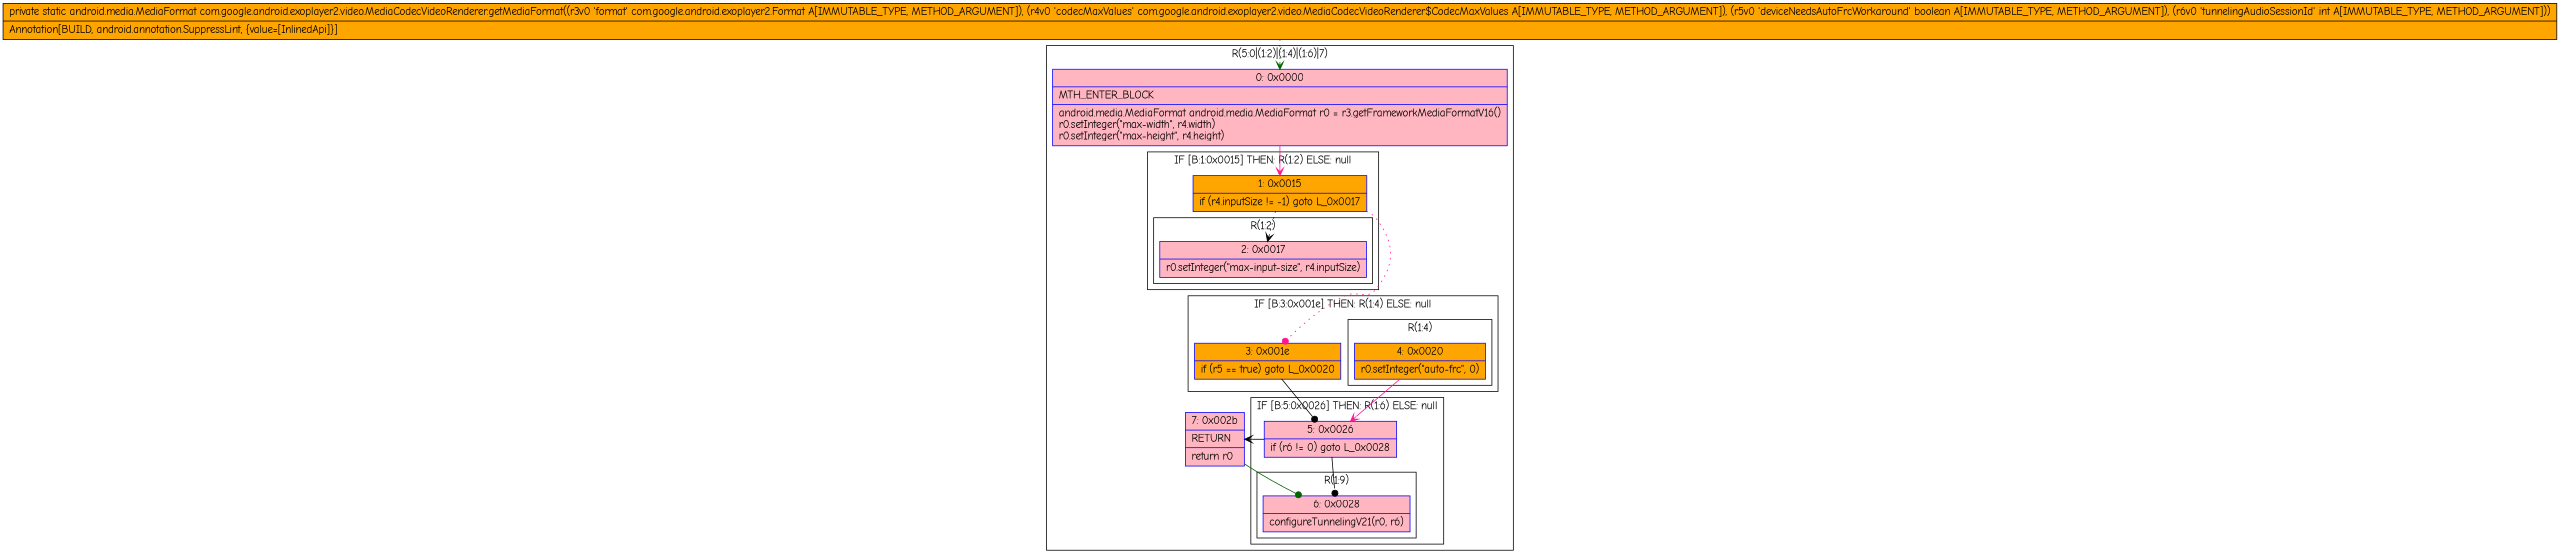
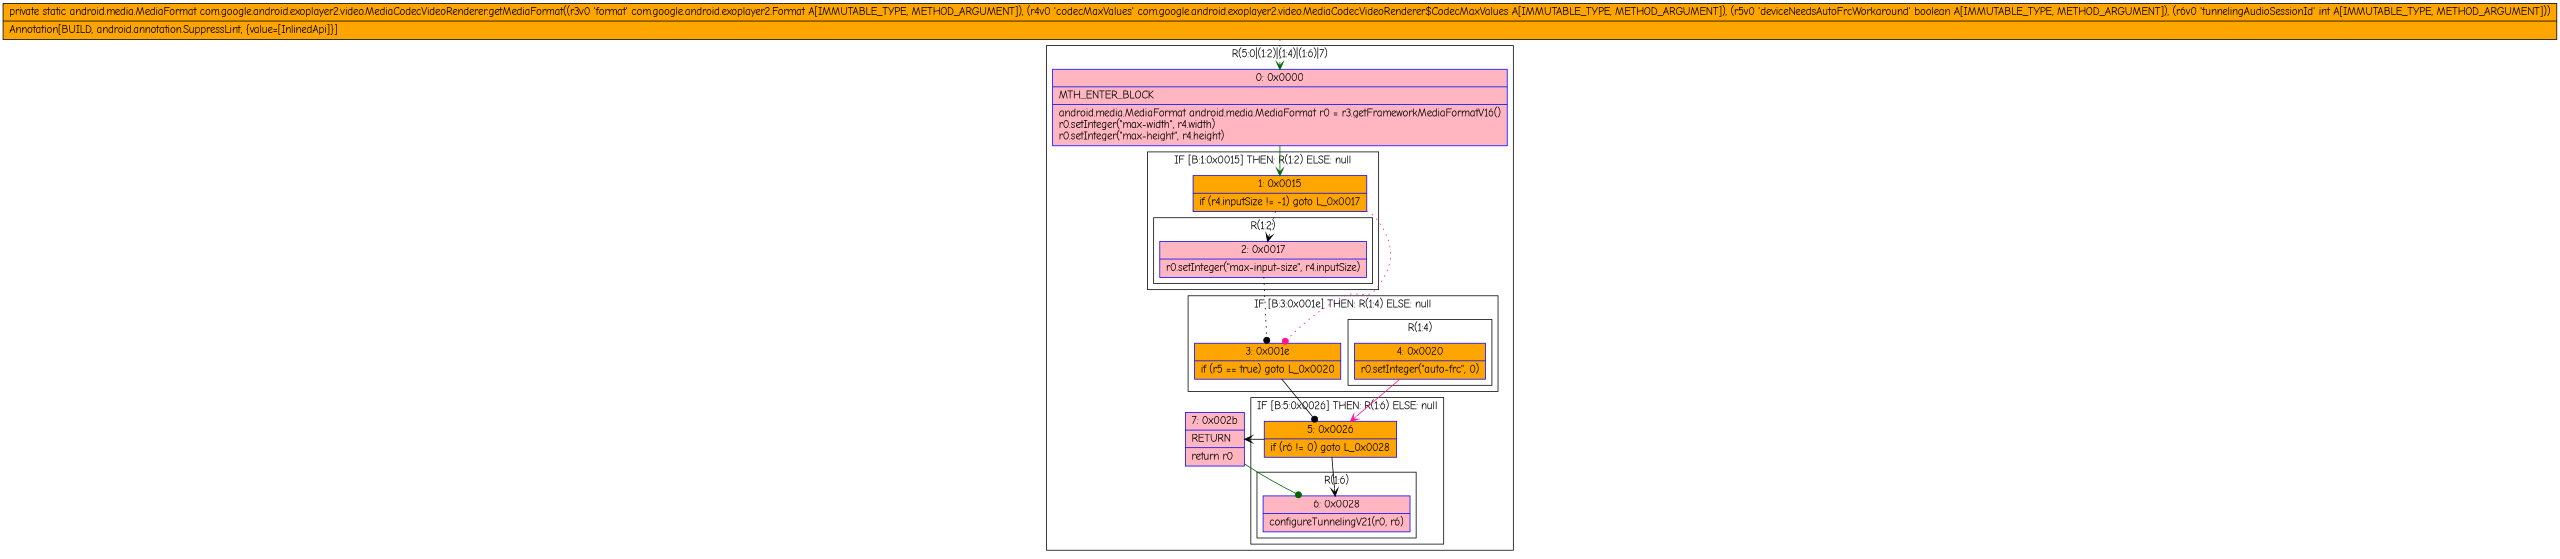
(1280, 157) -> (1280, 157)
none -> (1265, 307)
(1330, 439) -> (1330, 439)
(1334, 477) -> (1334, 477)
(1337, 481) -> (1337, 481)
